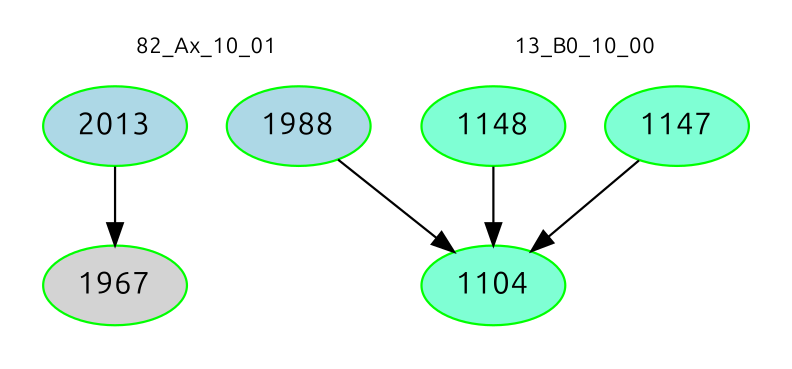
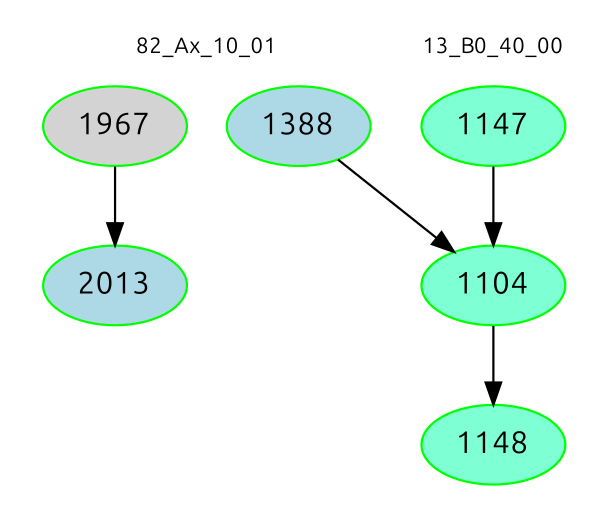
(585, 48) -> (493, 48)
(299, 126) -> (299, 126)
(115, 195) -> (115, 195)
(493, 195) -> (493, 354)
